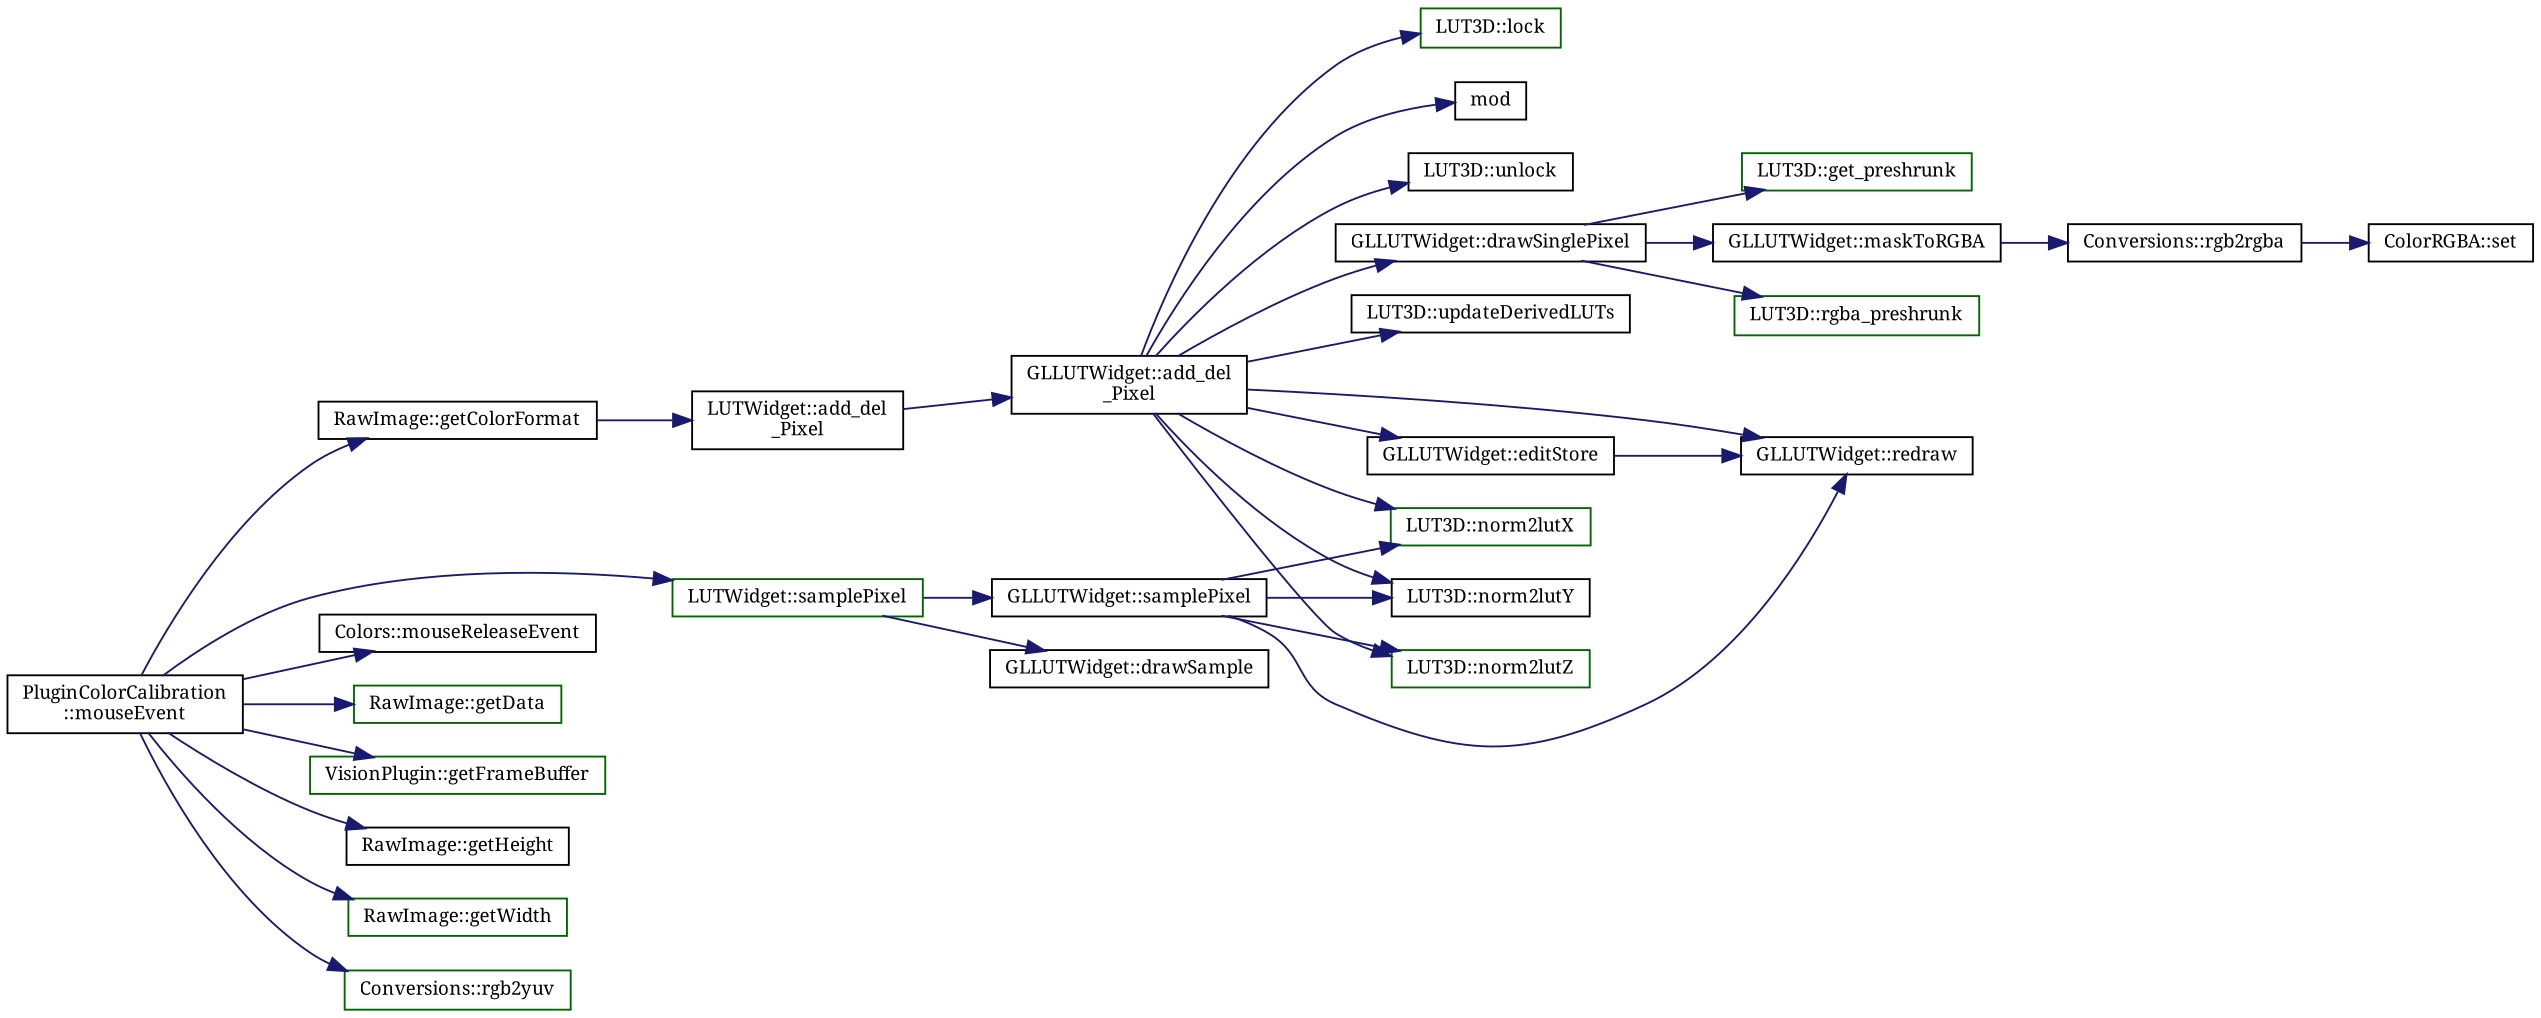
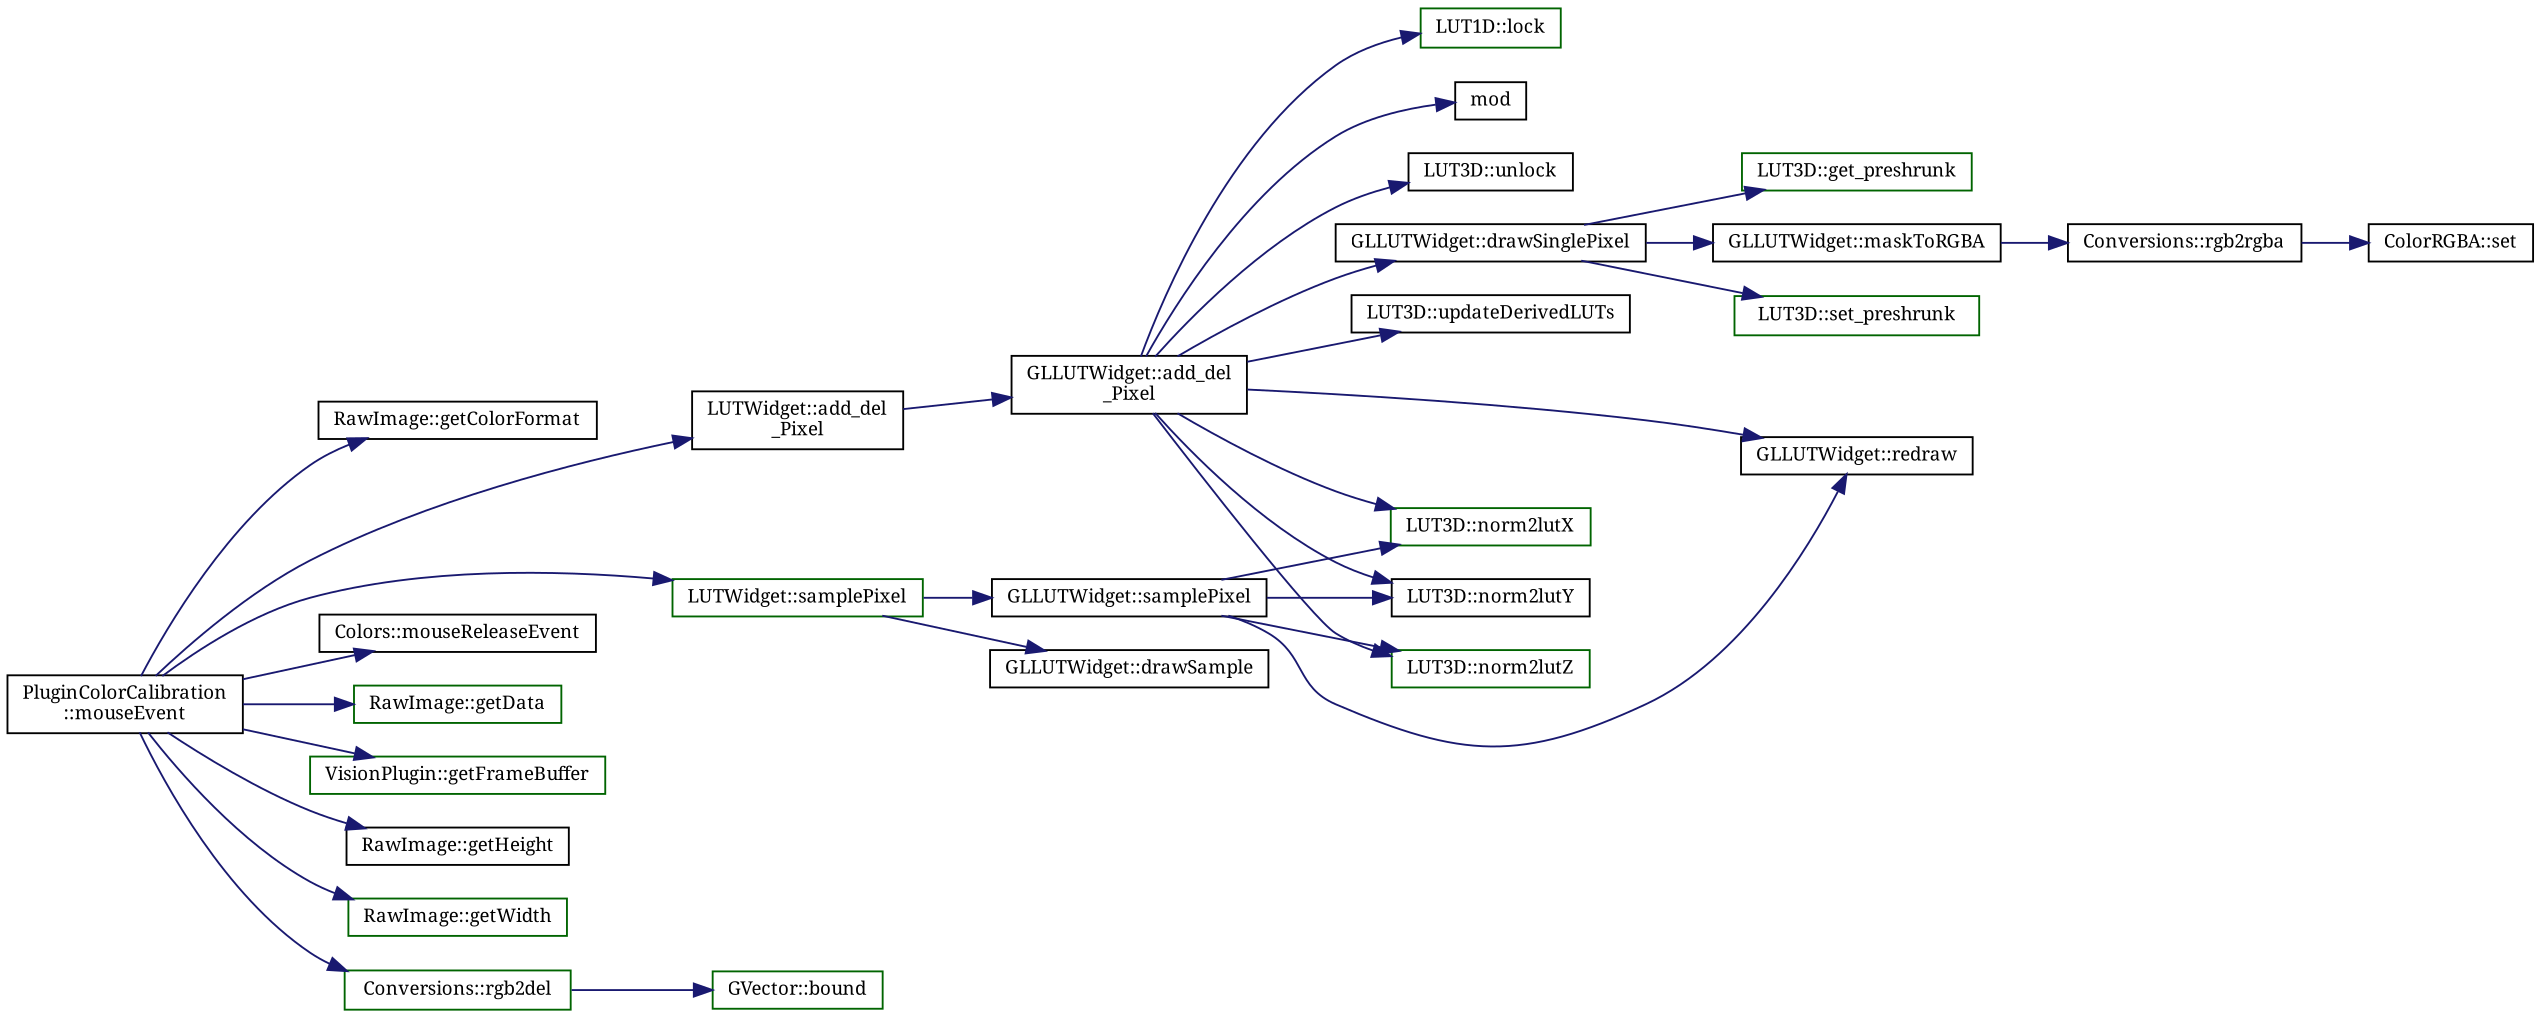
(1491, 28) -> (1491, 28)
(1857, 316) -> (1857, 316)
(635, 420) -> (397, 522)
(1491, 456) -> none
(458, 990) -> (458, 990)
none -> (798, 990)
